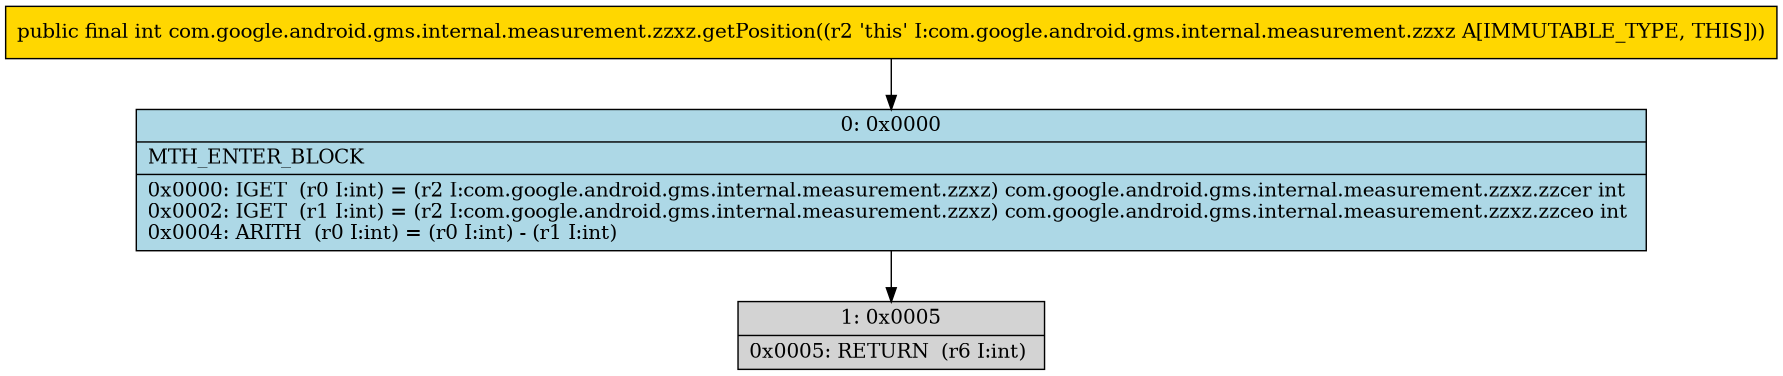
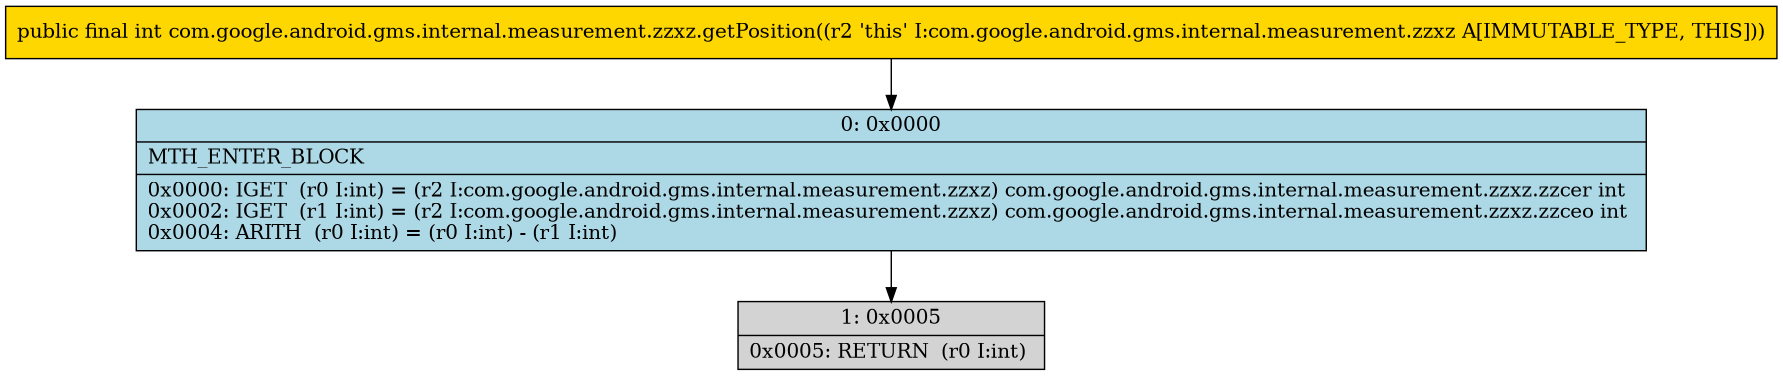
(891, 352) -> (891, 352)
